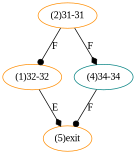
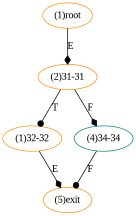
none -> (68, 16)
(55, 46) -> (55, 108)
